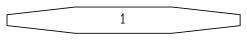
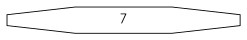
(124, 20) -> (124, 20)
